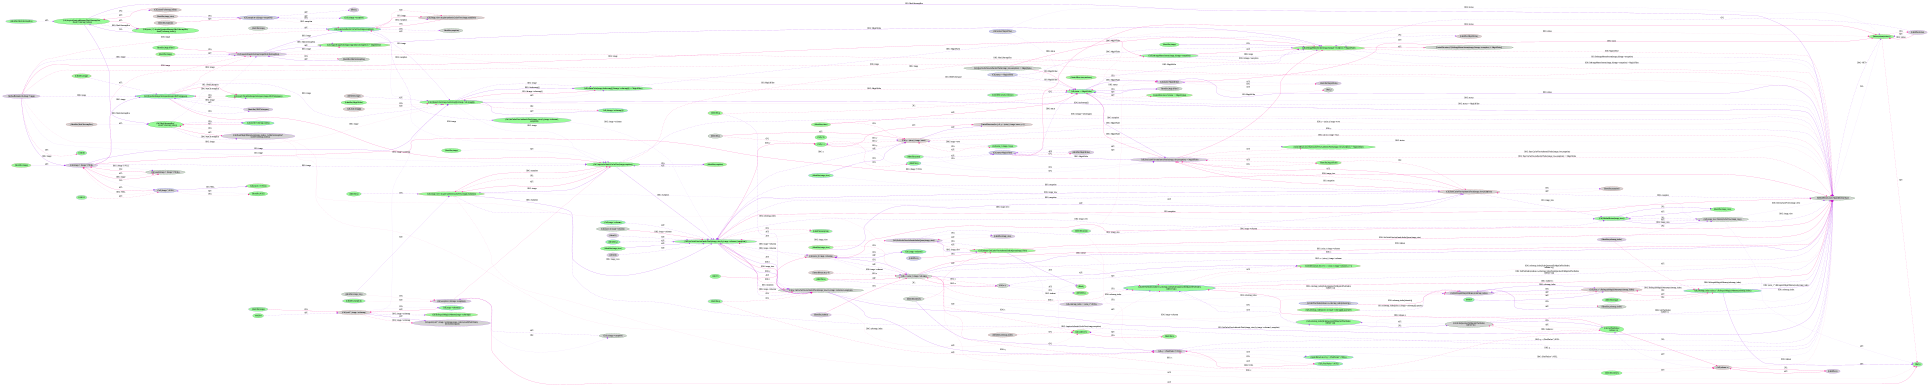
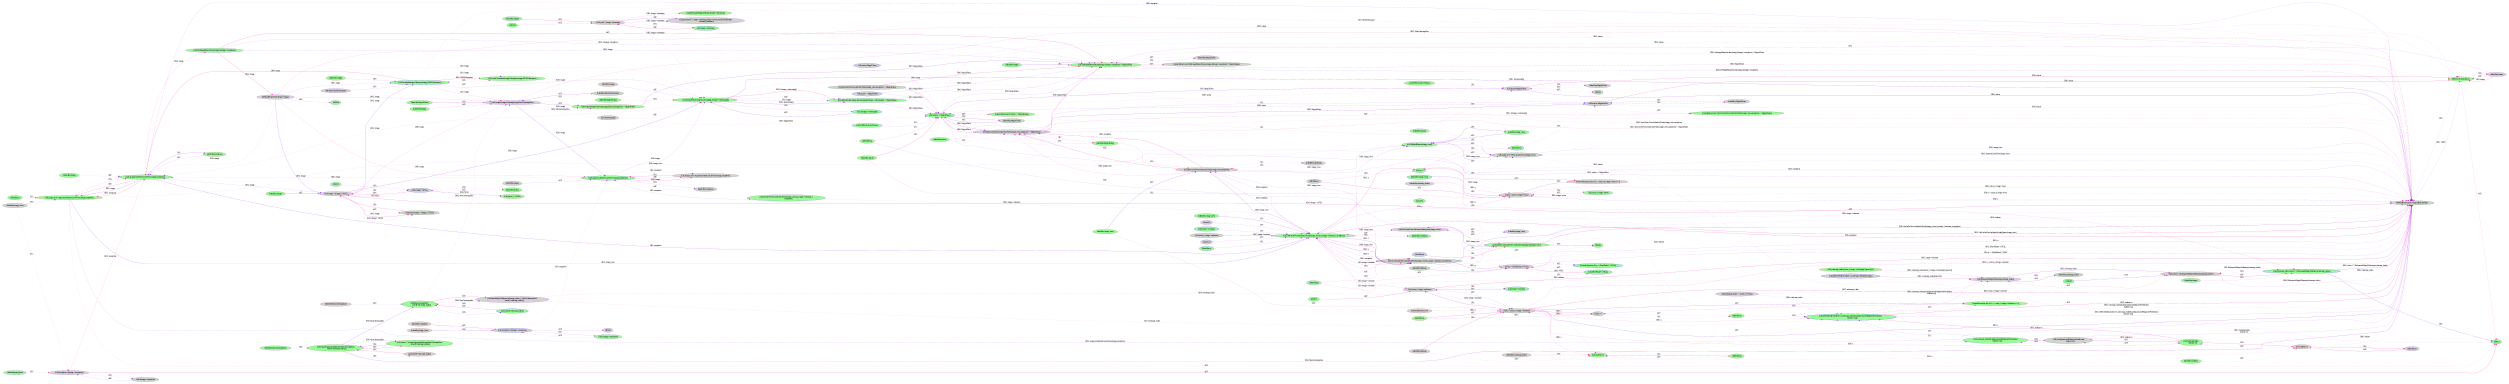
(578, 60) -> (245, 73)
(207, 113) -> none
(874, 146) -> (1473, 182)
(1537, 291) -> none
